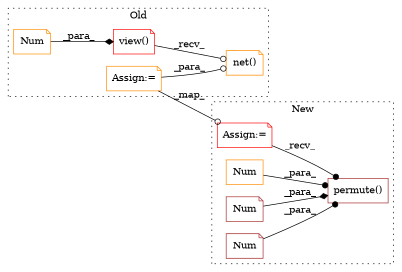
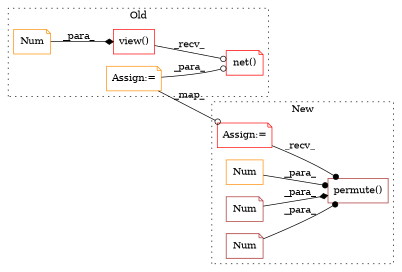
(134, 42) -> (134, 42)
(245, 63) -> (245, 63)
